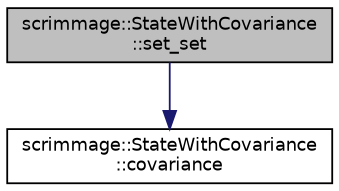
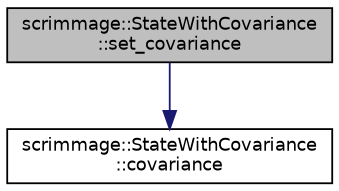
(170, 35) -> (170, 35)
